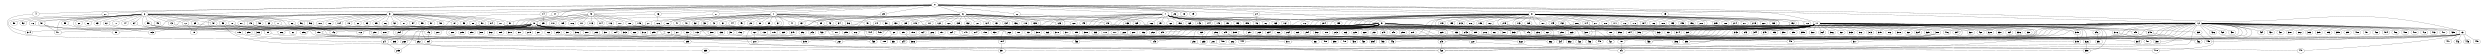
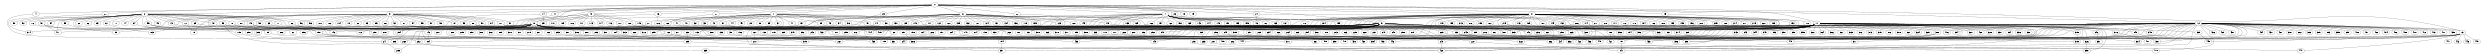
none -> (51, 23)
(2198, 42) -> none
